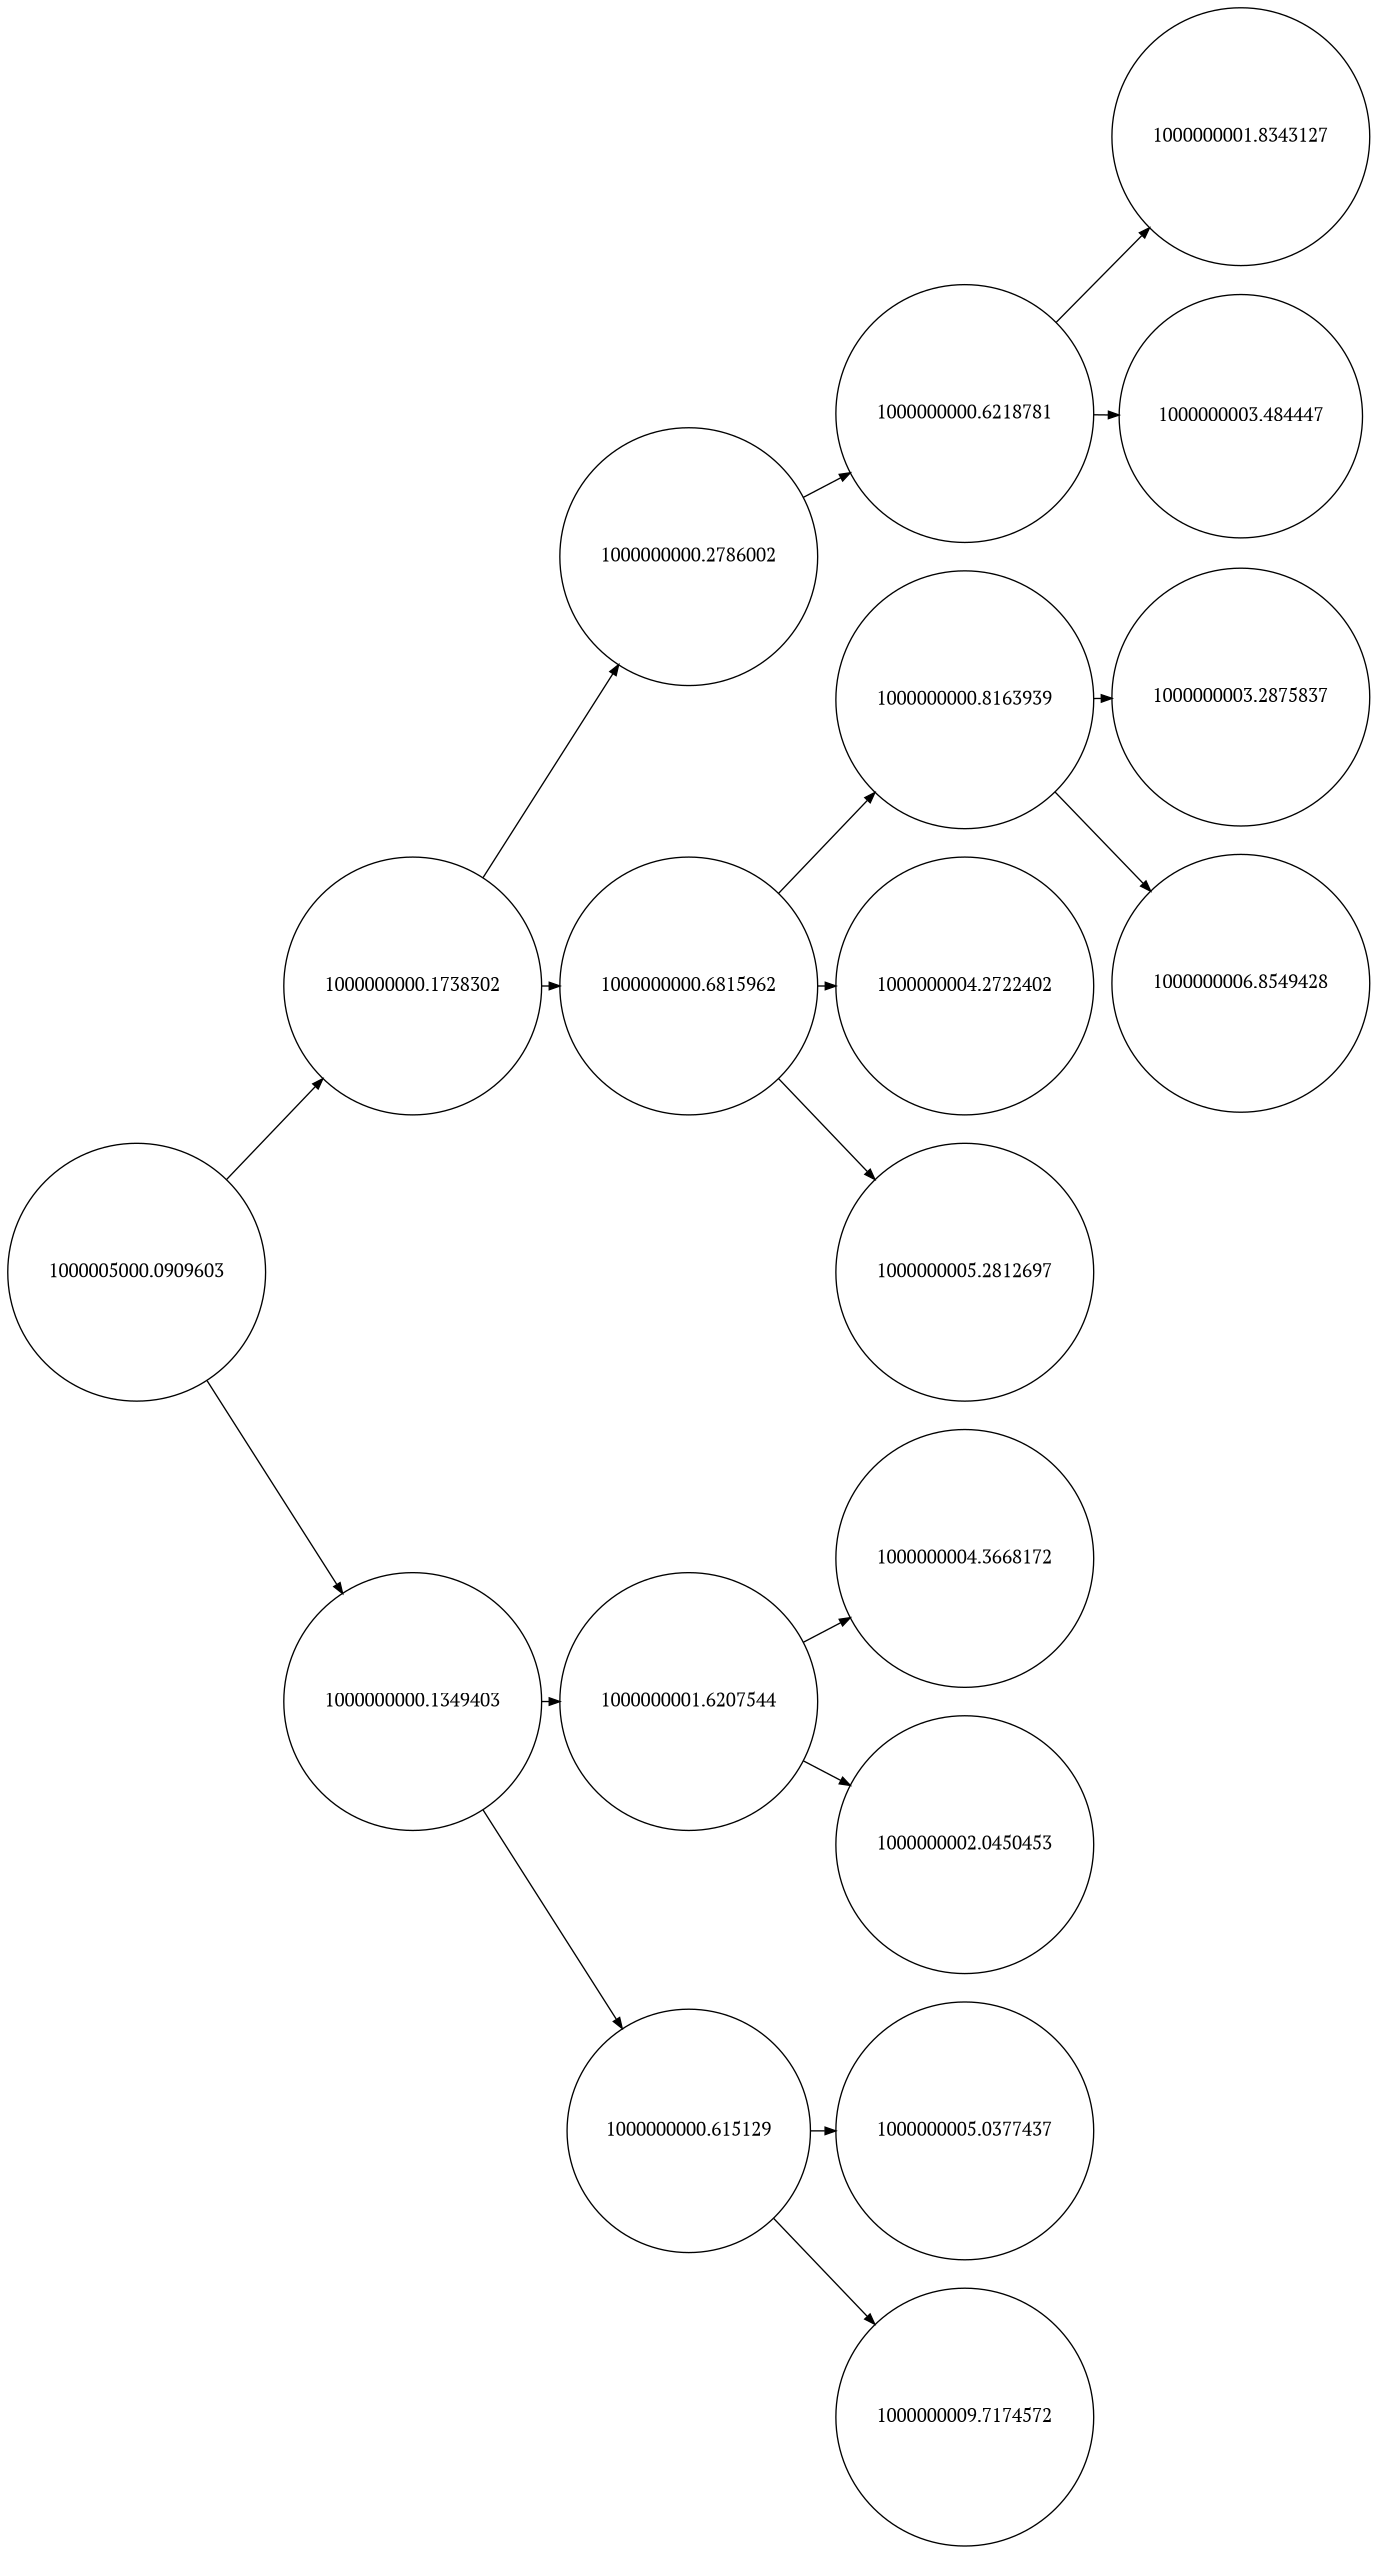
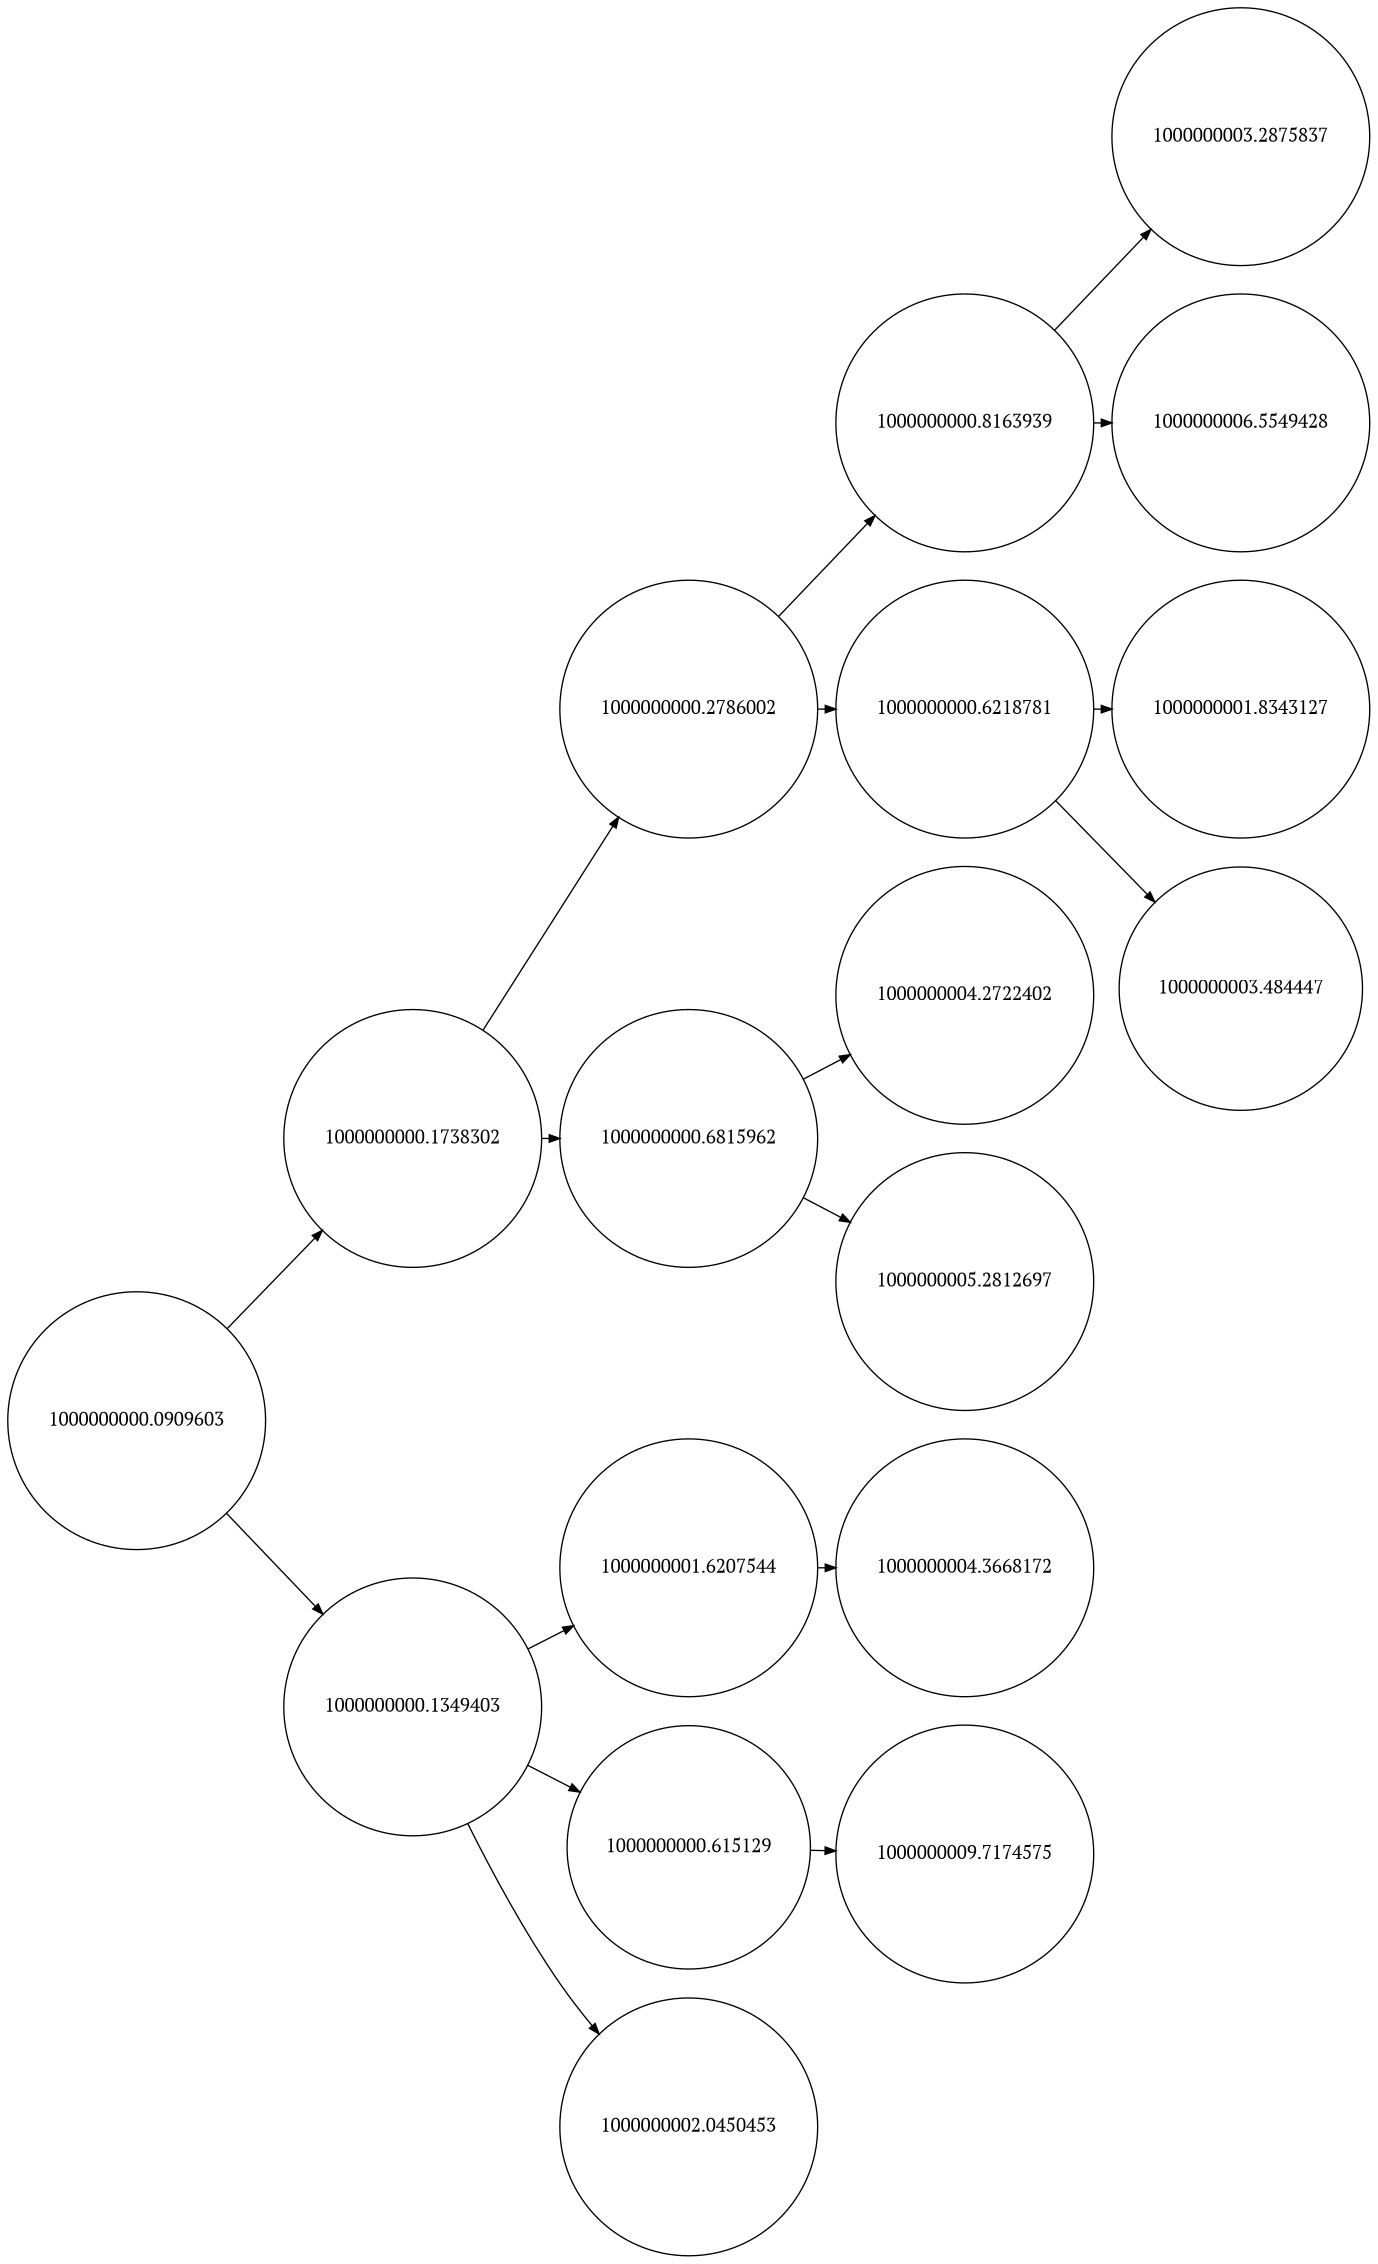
(823, 847) -> (823, 570)
(1241, 983) -> (1241, 423)
(137, 1272) -> (137, 1421)
(822, 1771) -> (524, 1928)
(965, 2131) -> none
(965, 2417) -> (965, 1854)
